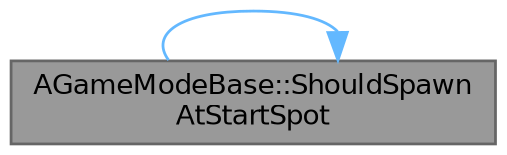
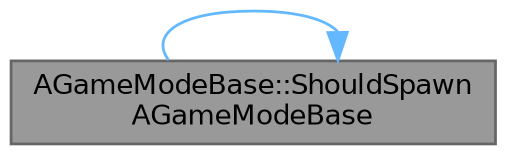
(253, 102) -> (253, 102)
